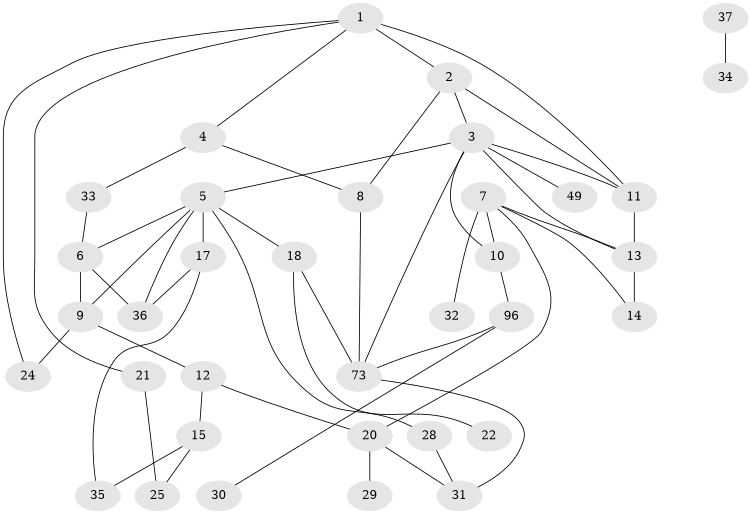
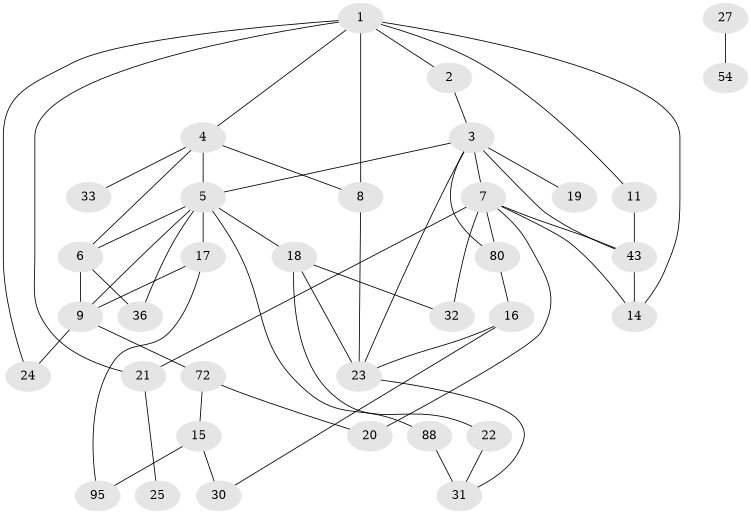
(726, 18) -> (726, 18)
(726, 78) -> (726, 78)
none -> (626, 85)
(405, 138) -> (361, 108)
(542, 138) -> none
(555, 164) -> (478, 167)
none -> (203, 168)
(575, 197) -> (575, 197)
(85, 227) -> (142, 197)
(498, 257) -> (498, 257)
(634, 257) -> (634, 257)
none -> (321, 283)
(172, 287) -> (142, 287)
none -> (373, 287)
(512, 317) -> (512, 317)
(203, 376) -> (203, 376)
(359, 376) -> (359, 376)
(430, 436) -> (430, 436)
(178, 466) -> (209, 466)
(415, 466) -> (474, 466)
(98, 496) -> (98, 496)
(370, 496) -> none
